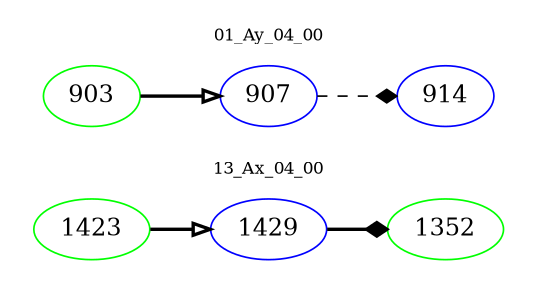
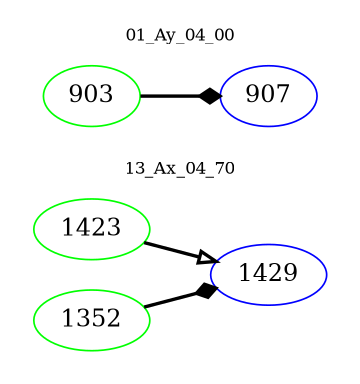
(172, 96) -> (170, 96)
(446, 96) -> none
(269, 169) -> (180, 169)
(347, 229) -> (170, 300)
